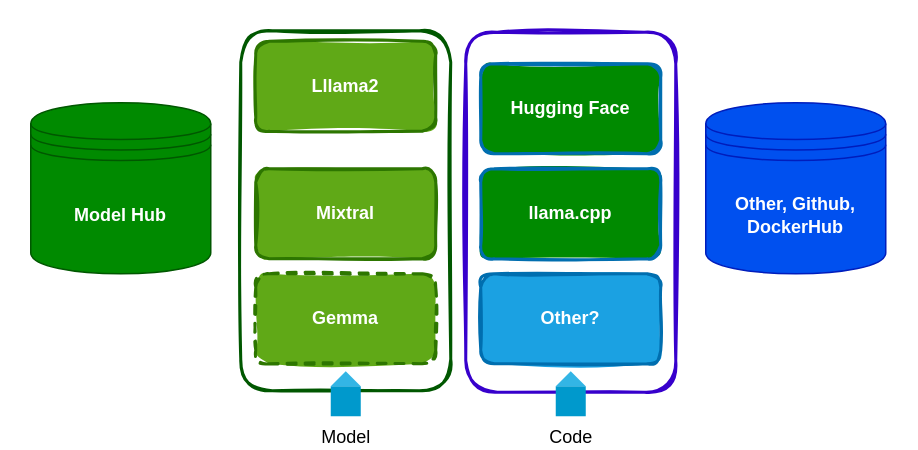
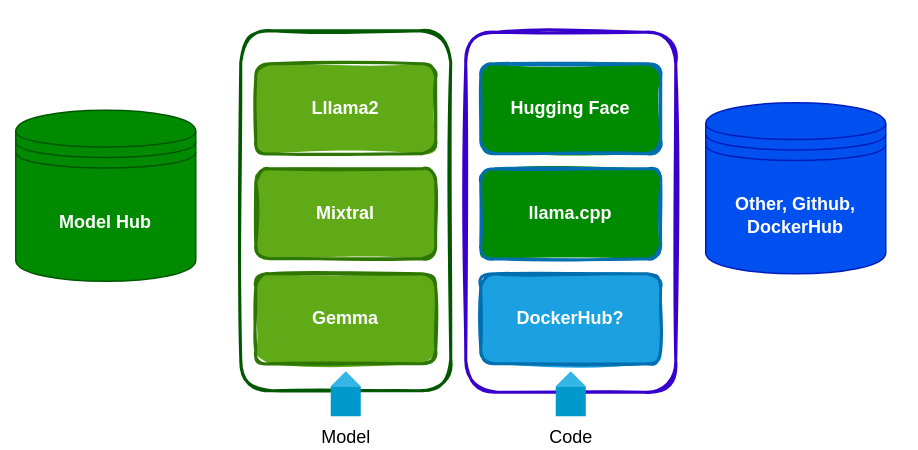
(346, 86) -> (346, 109)
(121, 188) -> (106, 196)
(346, 319) -> (346, 319)
(571, 319) -> (571, 319)
